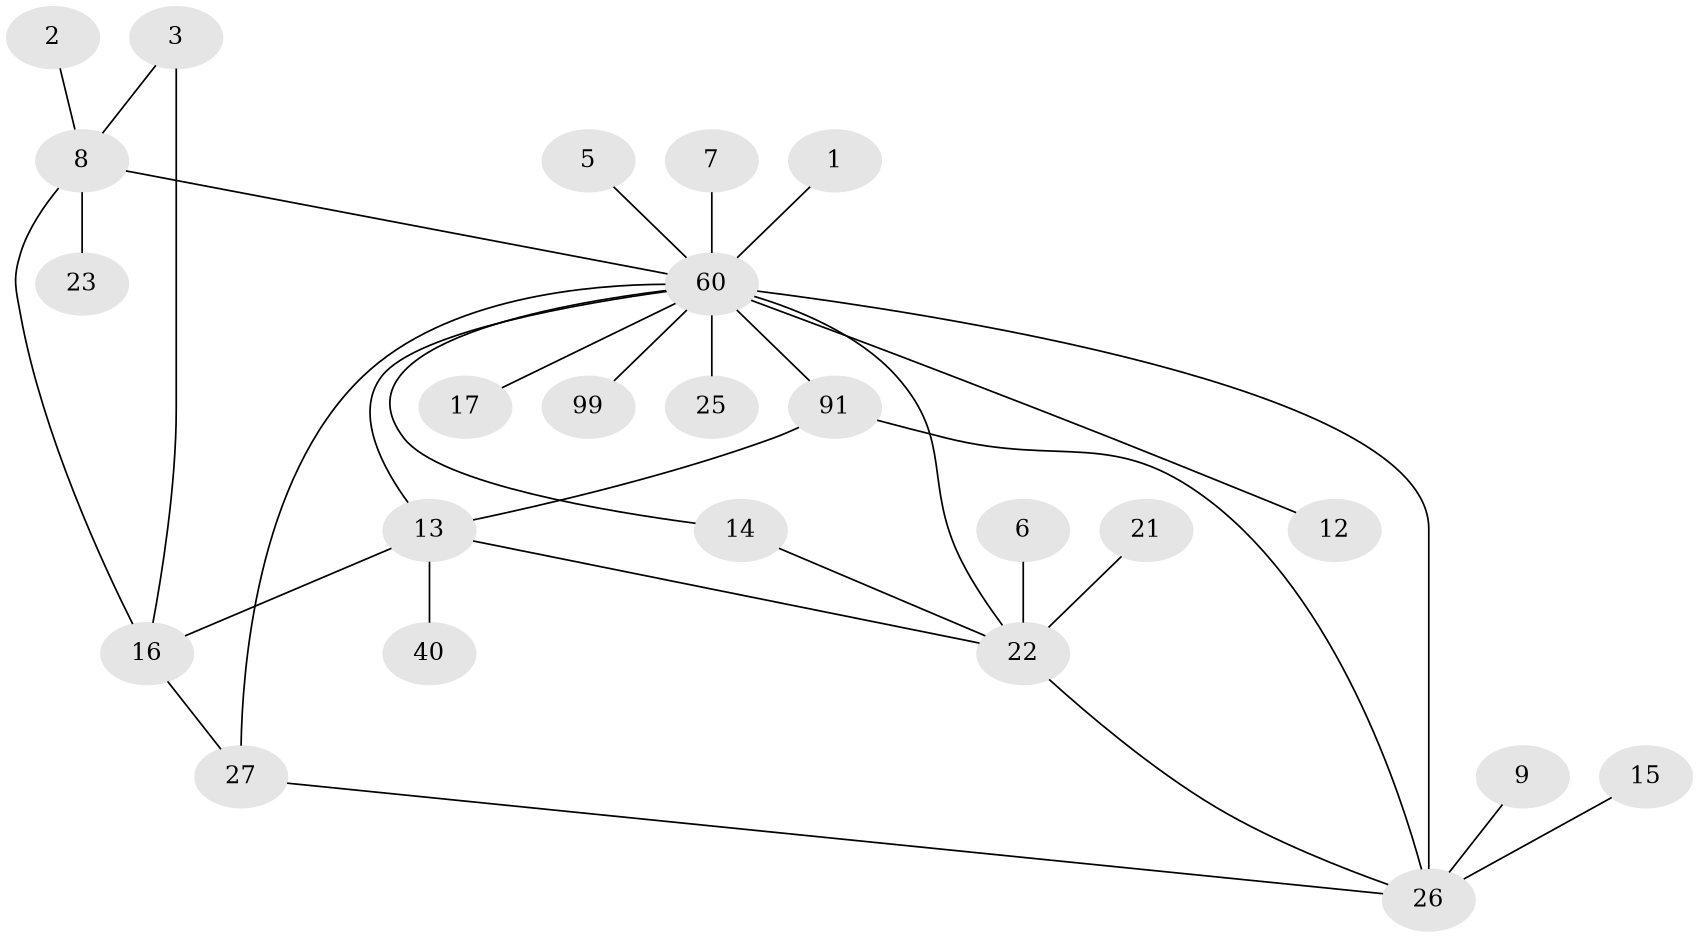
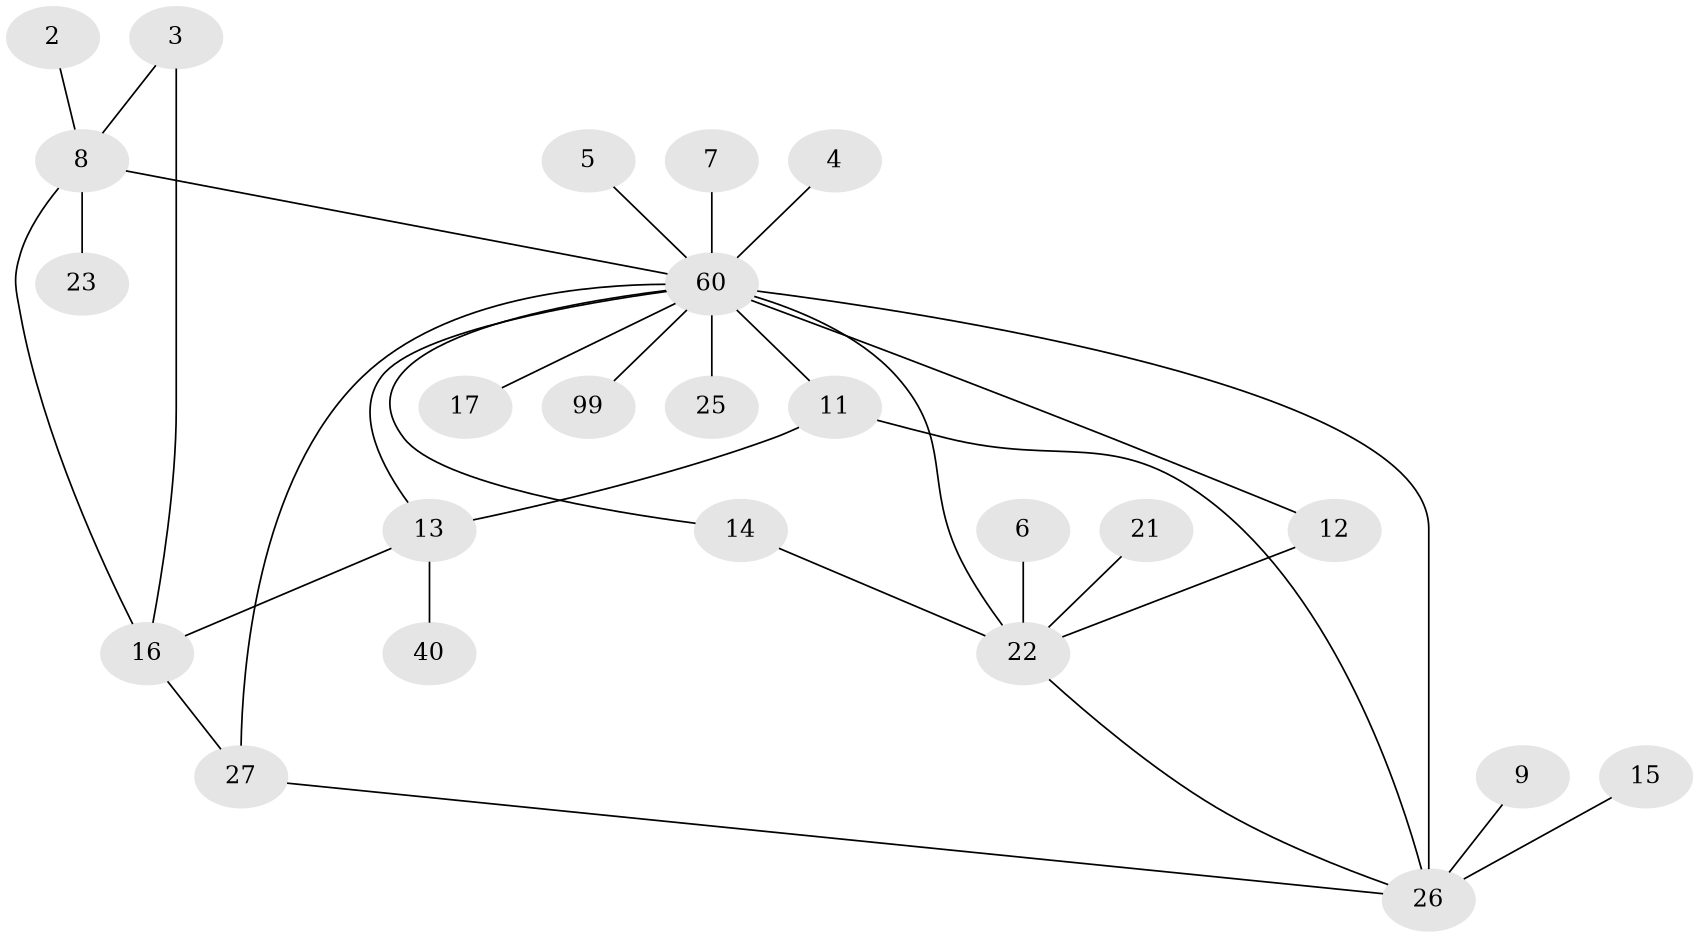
(835, 161) -> (835, 161)
(835, 407) -> (835, 407)
(726, 592) -> (1179, 592)
